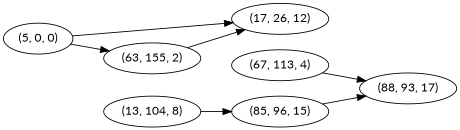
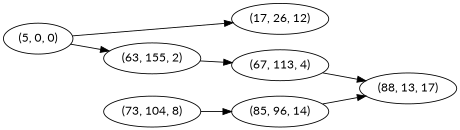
(212, 40) -> (212, 62)
(408, 88) -> (408, 88)
(152, 112) -> (152, 112)
(280, 112) -> (280, 112)
